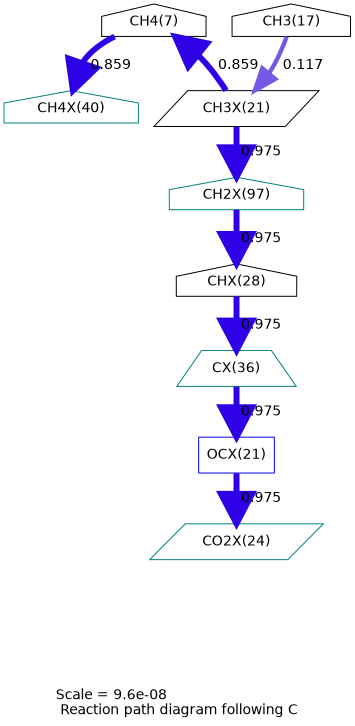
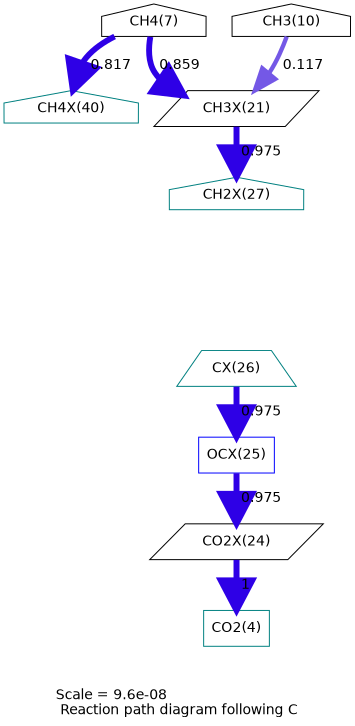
(291, 22) -> (291, 22)
(109, 65) -> (109, 65)
(213, 72) -> (150, 59)
(237, 195) -> (237, 195)
(237, 282) -> none
(237, 368) -> (237, 368)
(237, 455) -> (237, 455)
(237, 542) -> (237, 542)
none -> (237, 628)
